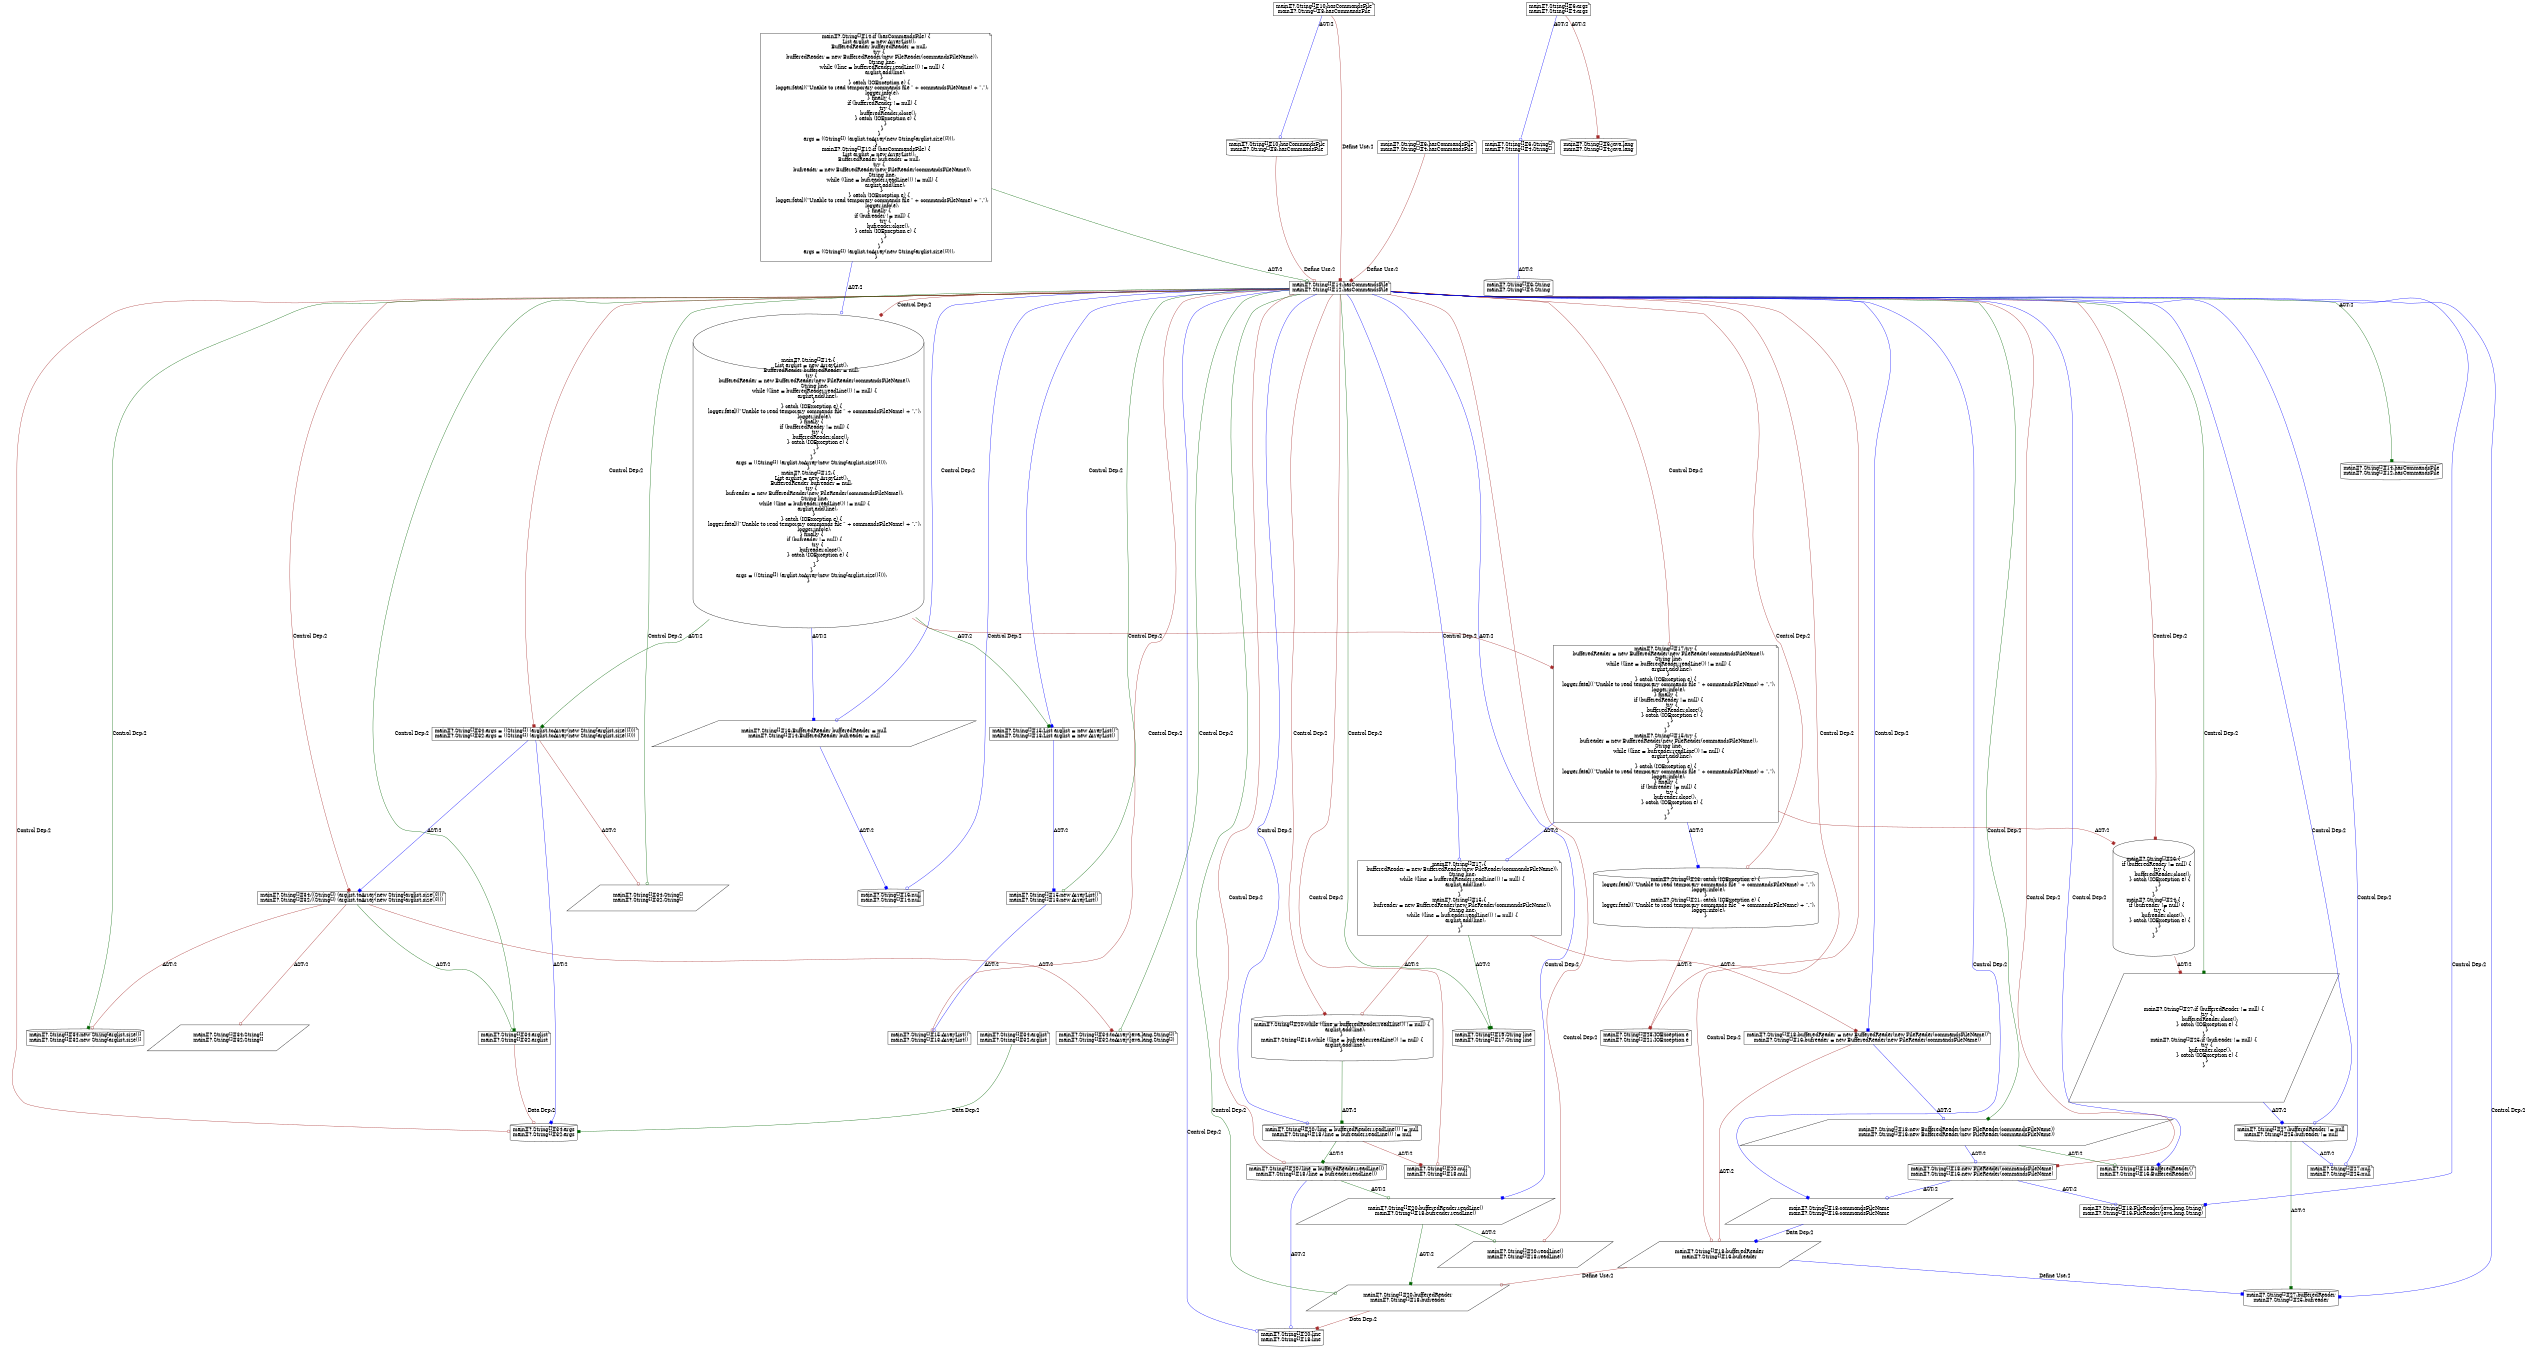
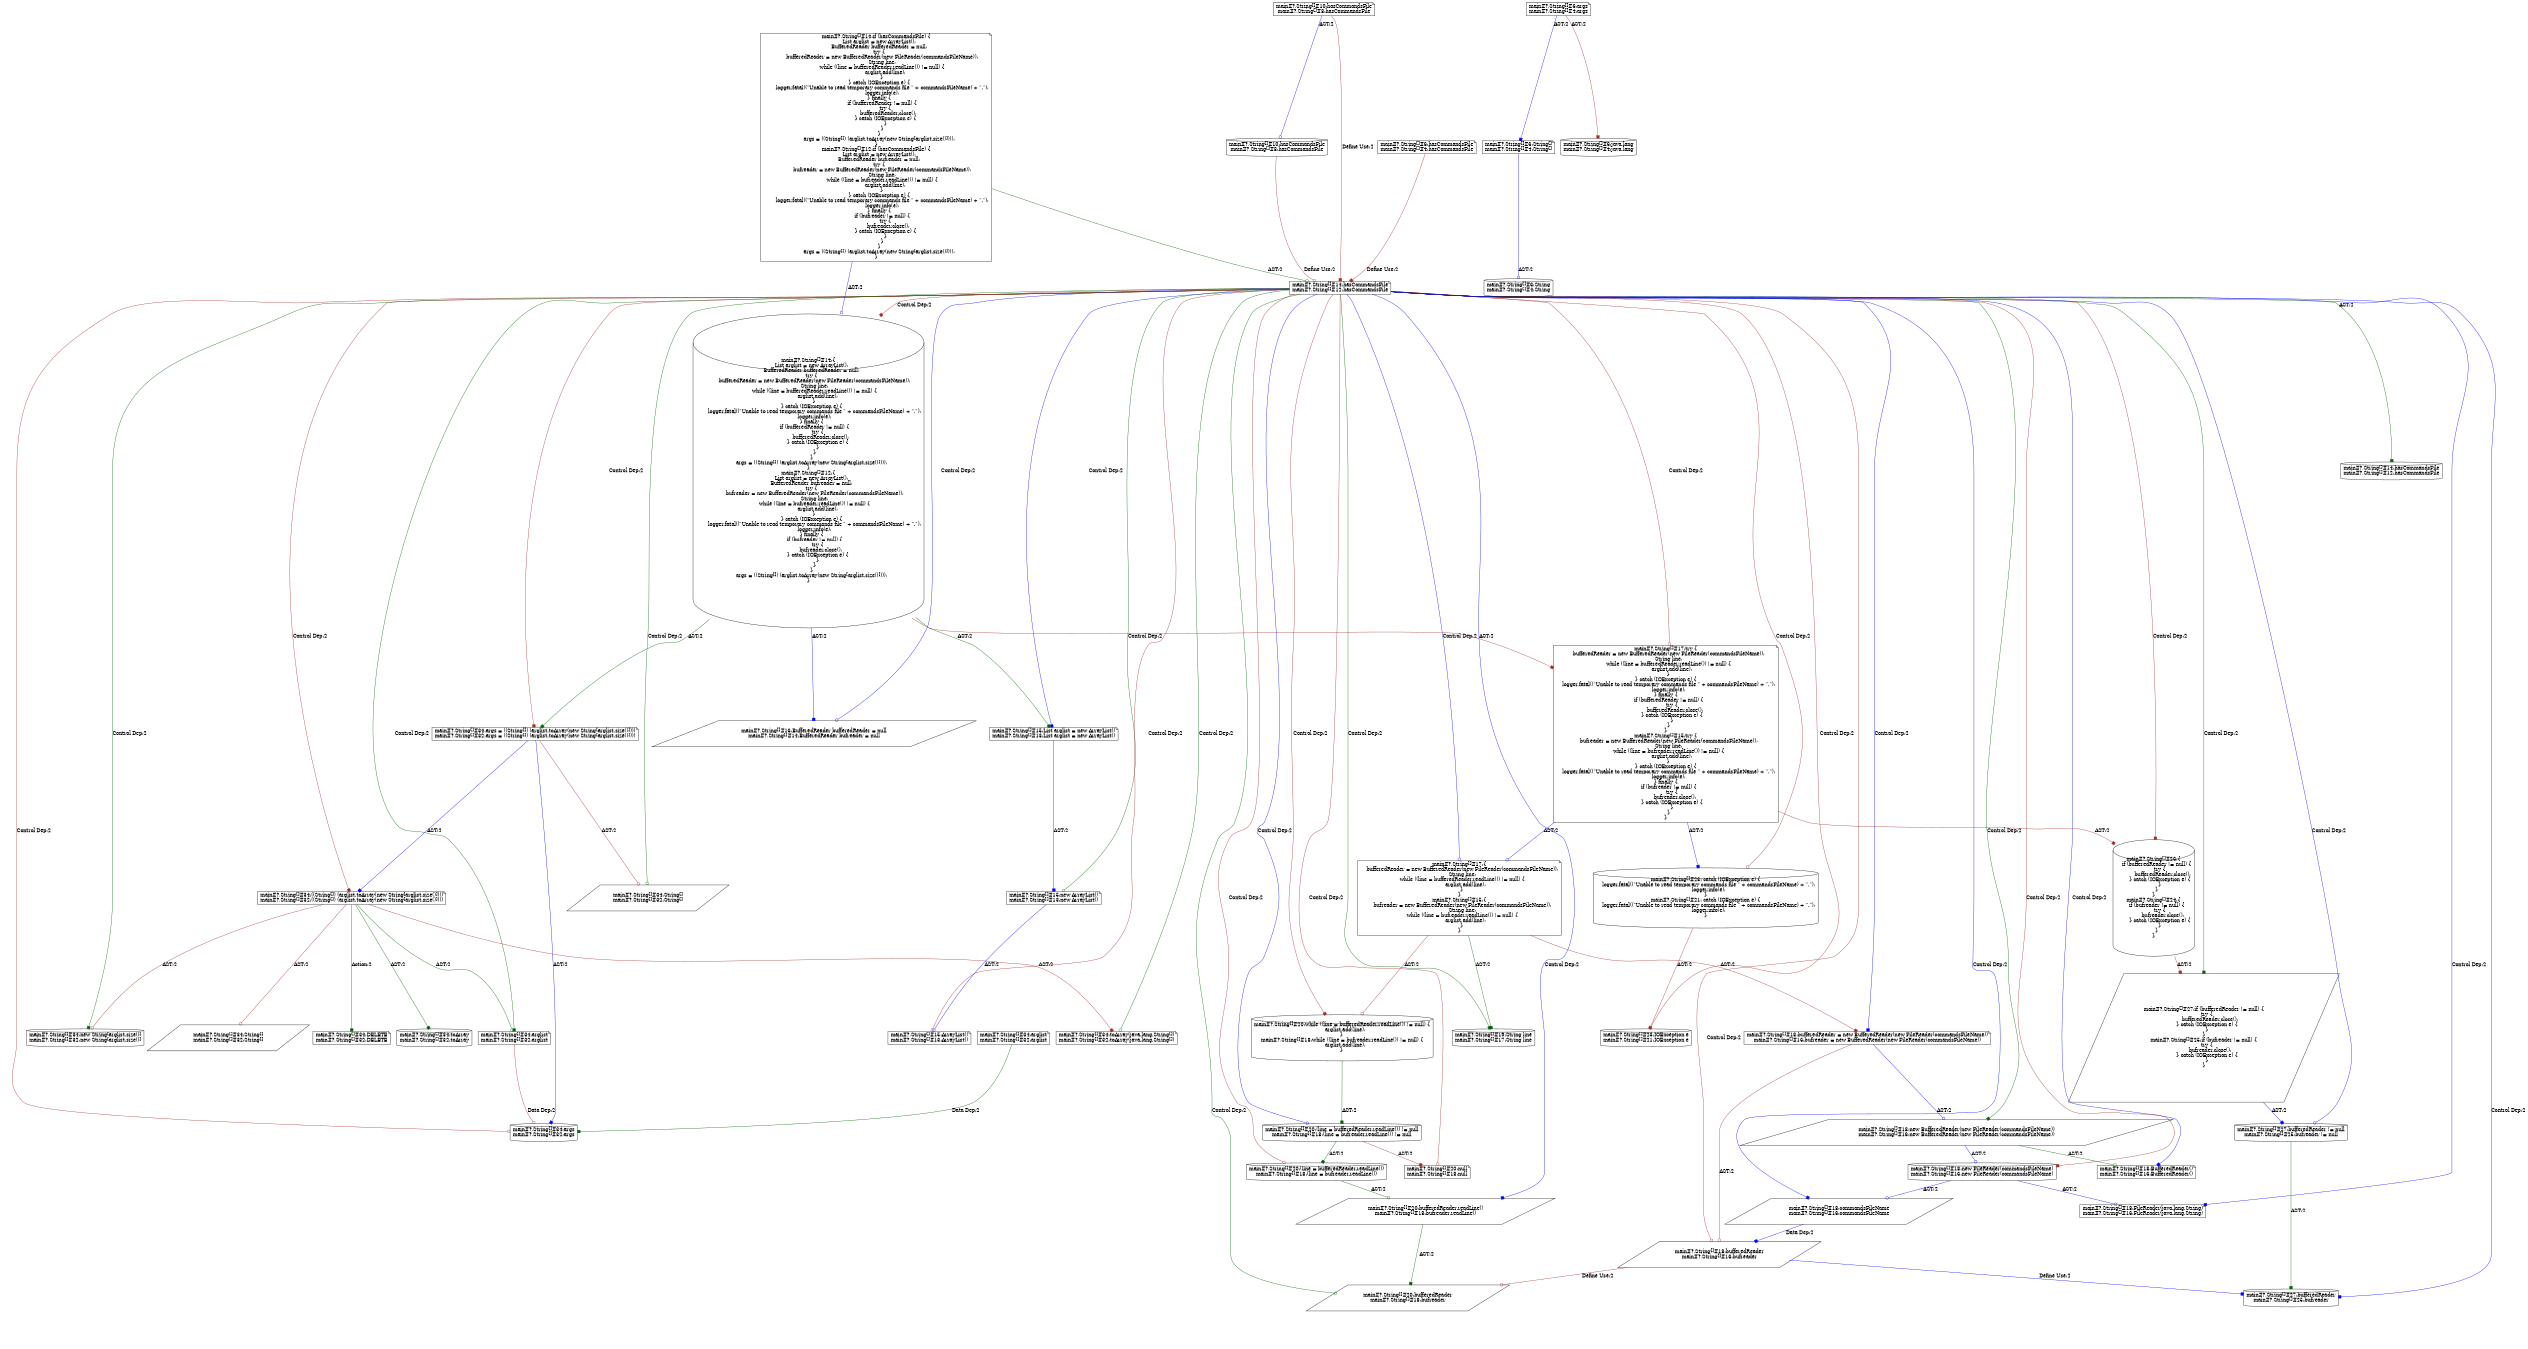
(1539, 77) -> (1539, 77)
(891, 898) -> none
none -> (352, 1038)
none -> (434, 1038)
(2341, 1172) -> none
(1525, 1255) -> none
(1291, 1337) -> none
